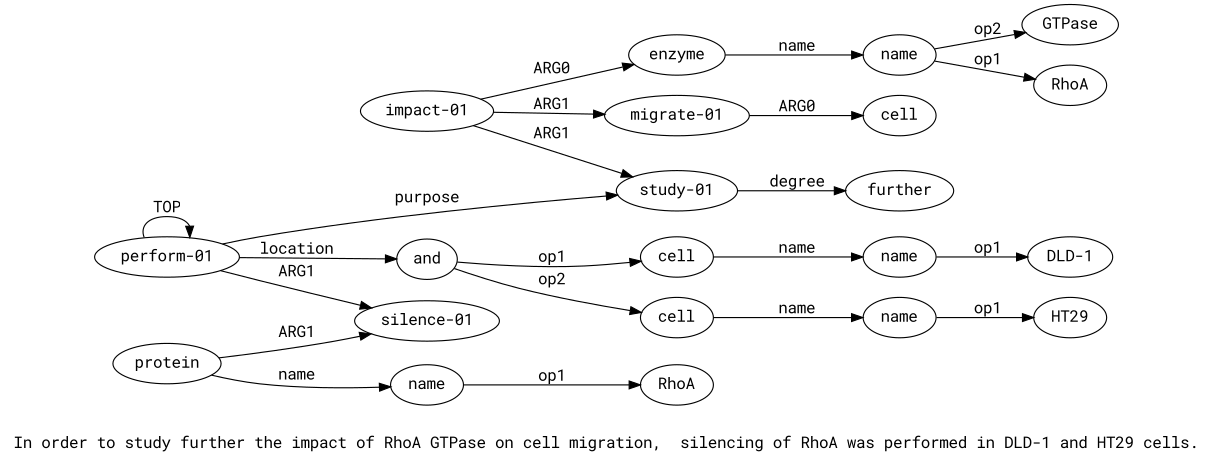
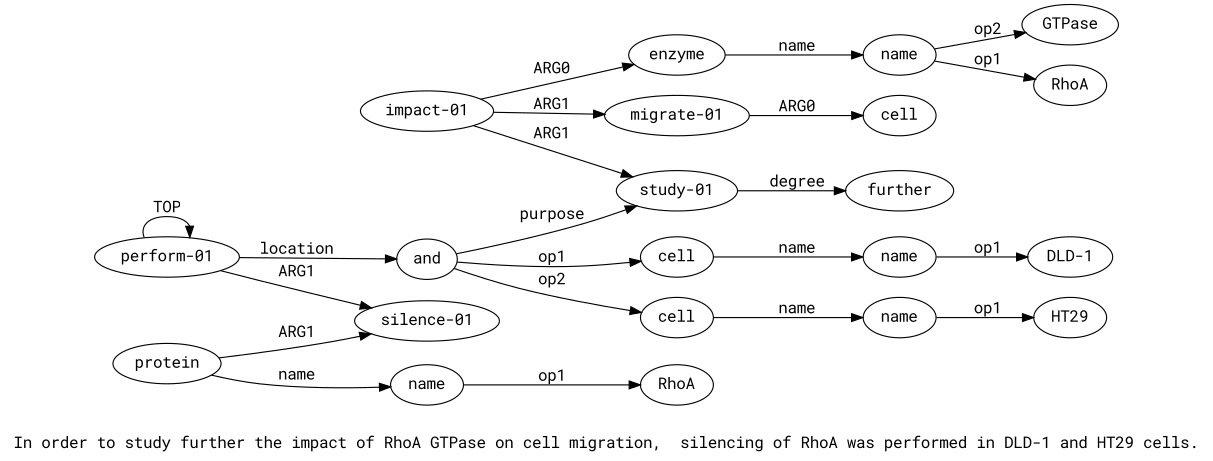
(414, 215) -> (542, 235)
